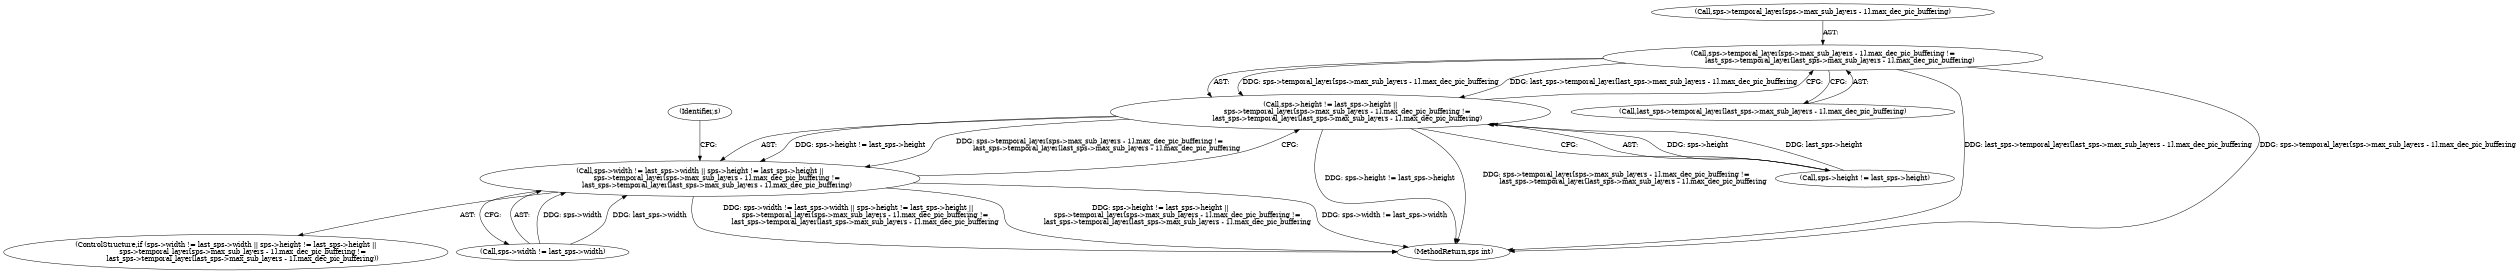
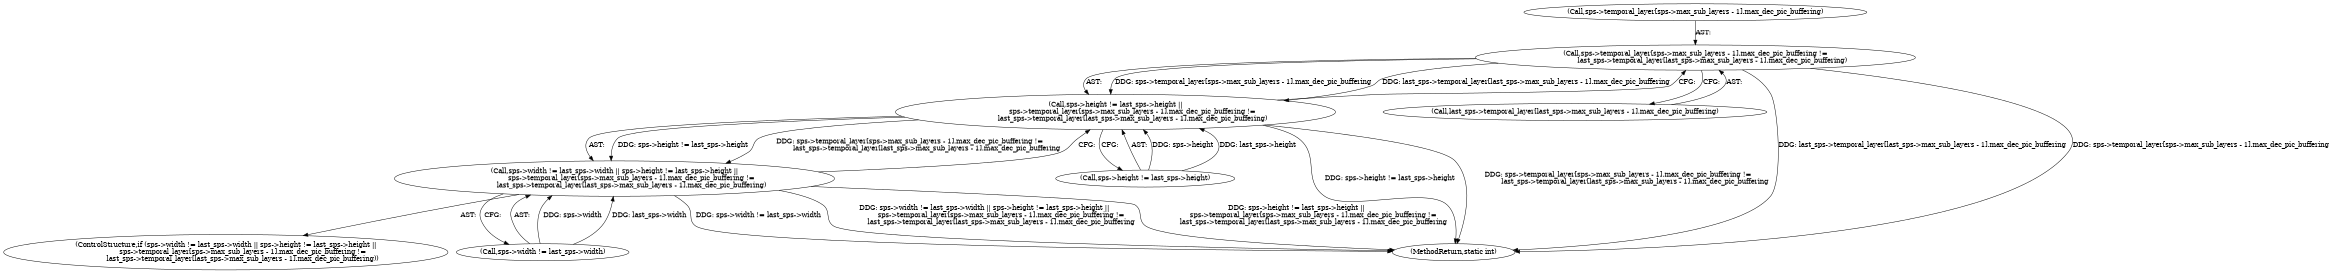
(700, 112) -> none
(1454, 252) -> (1454, 252)
